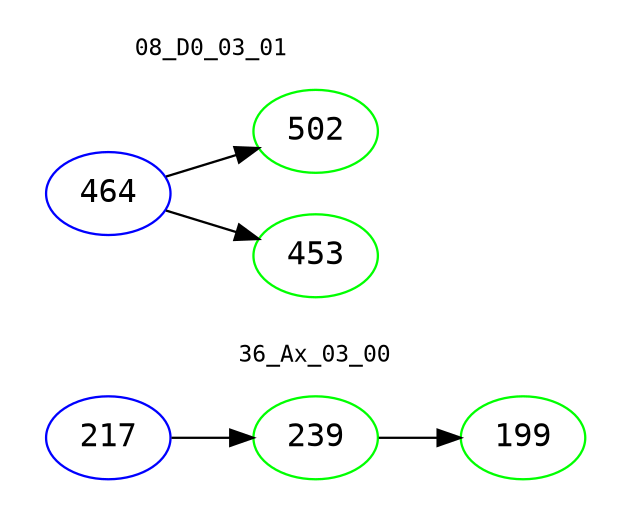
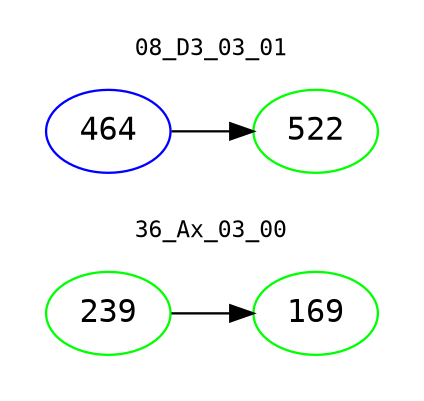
(212, 50) -> (212, 50)
(316, 131) -> (316, 131)
(316, 256) -> none
(108, 438) -> none
(523, 438) -> (316, 313)
